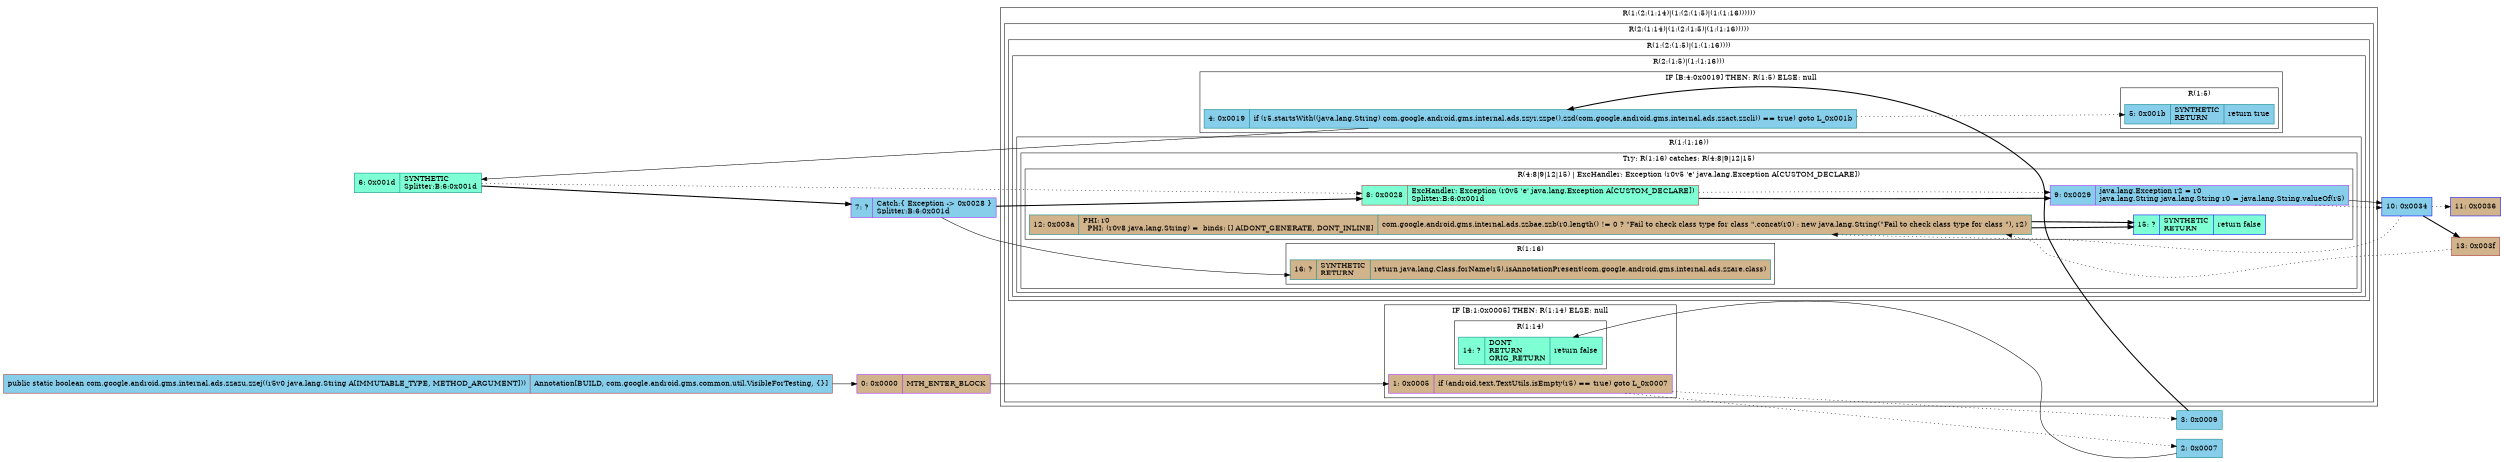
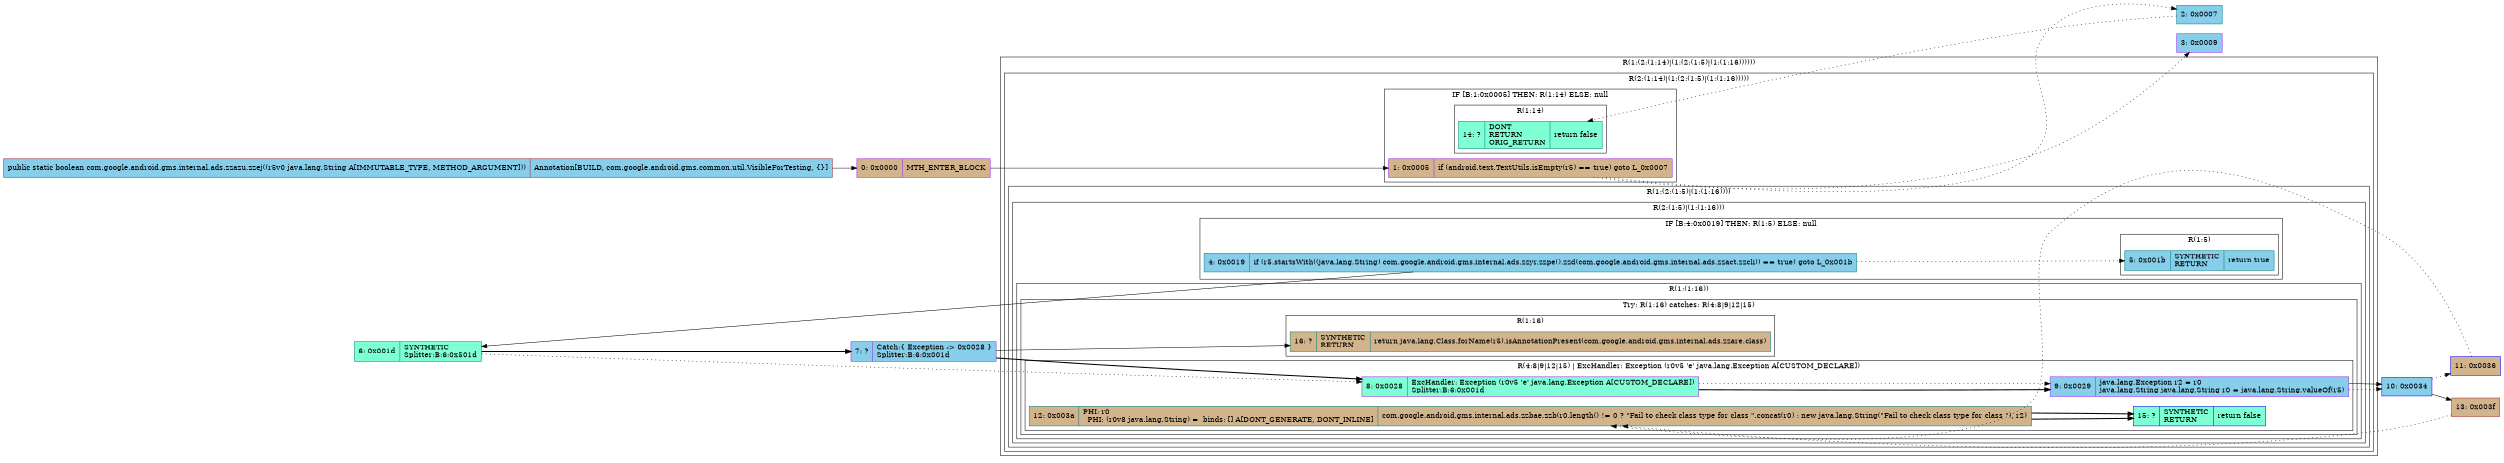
(1955, 122) -> none
(441, 187) -> (441, 355)
(1530, 195) -> (1530, 387)
(2439, 225) -> (2439, 396)
(2125, 244) -> (2039, 271)
(1912, 313) -> (1868, 60)
(2199, 420) -> (2199, 43)
